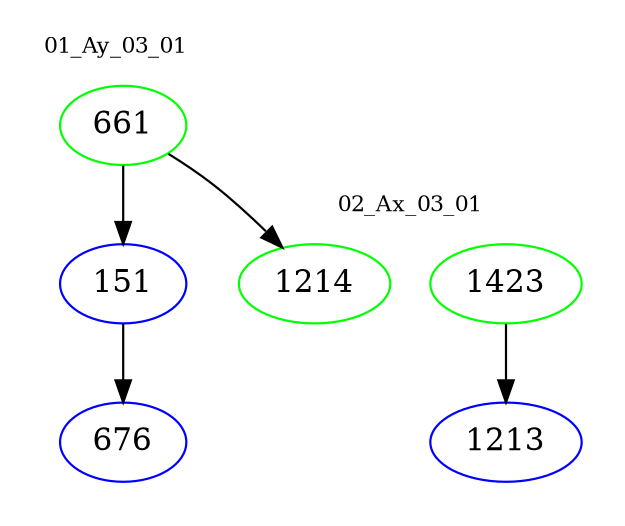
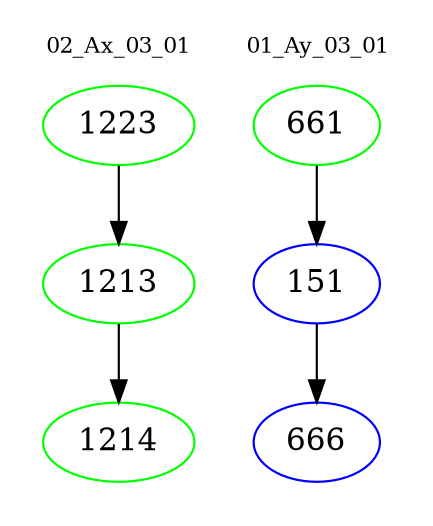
(236, 204) -> (119, 352)
(506, 284) -> (119, 125)
(123, 442) -> (317, 442)
(506, 442) -> (119, 284)
